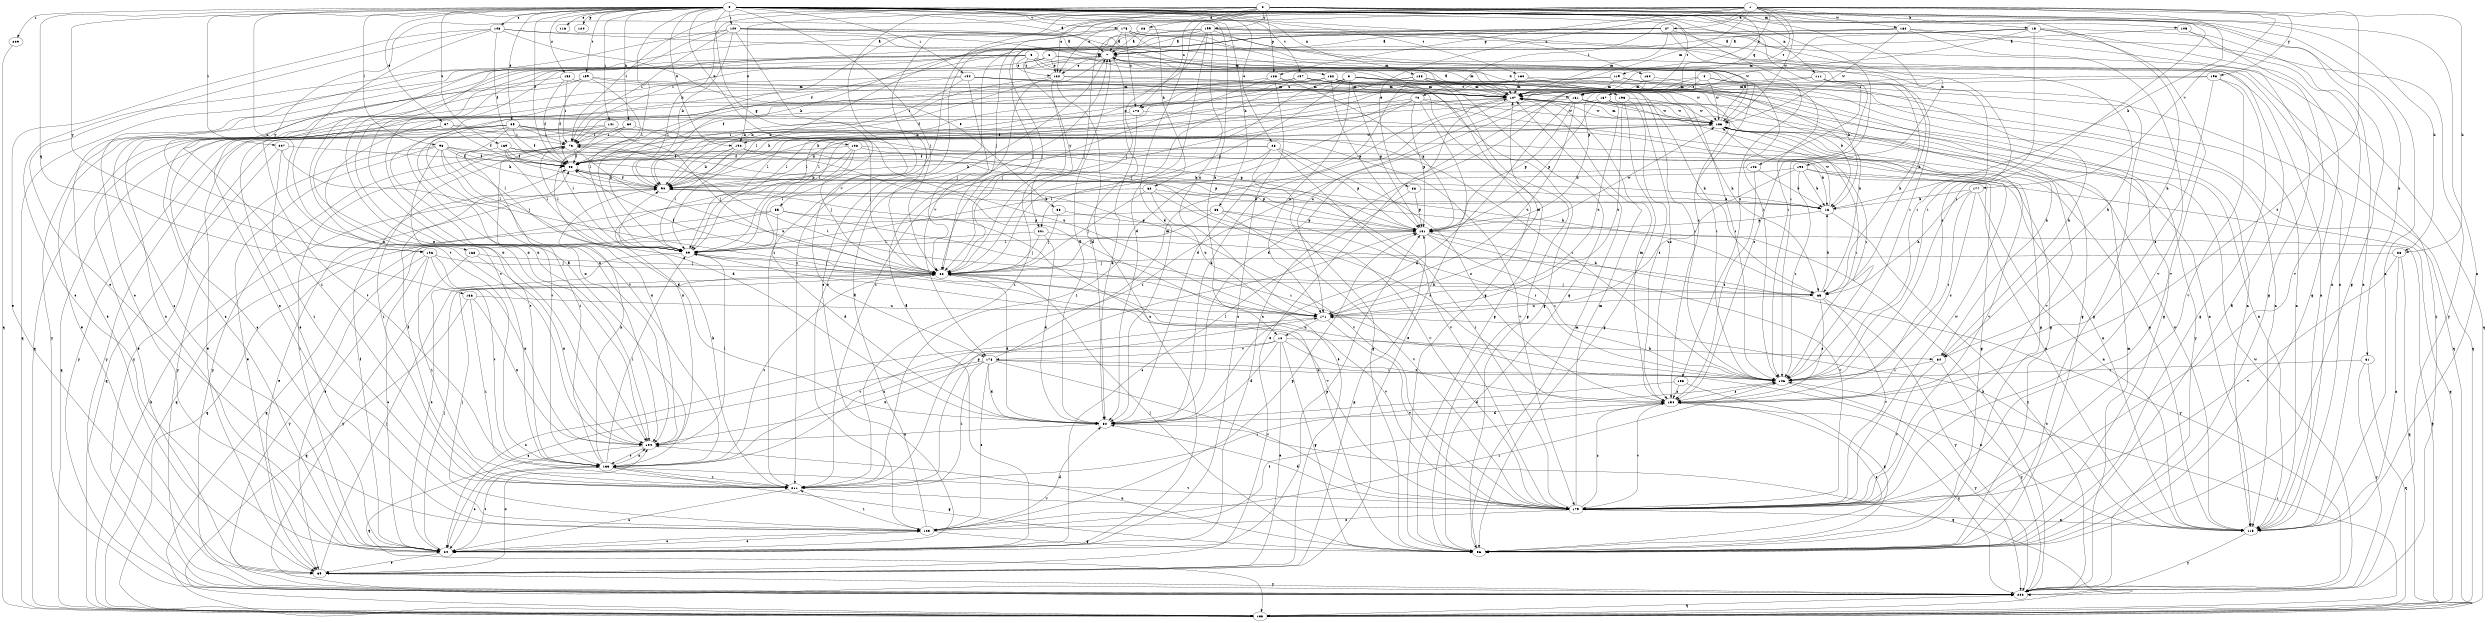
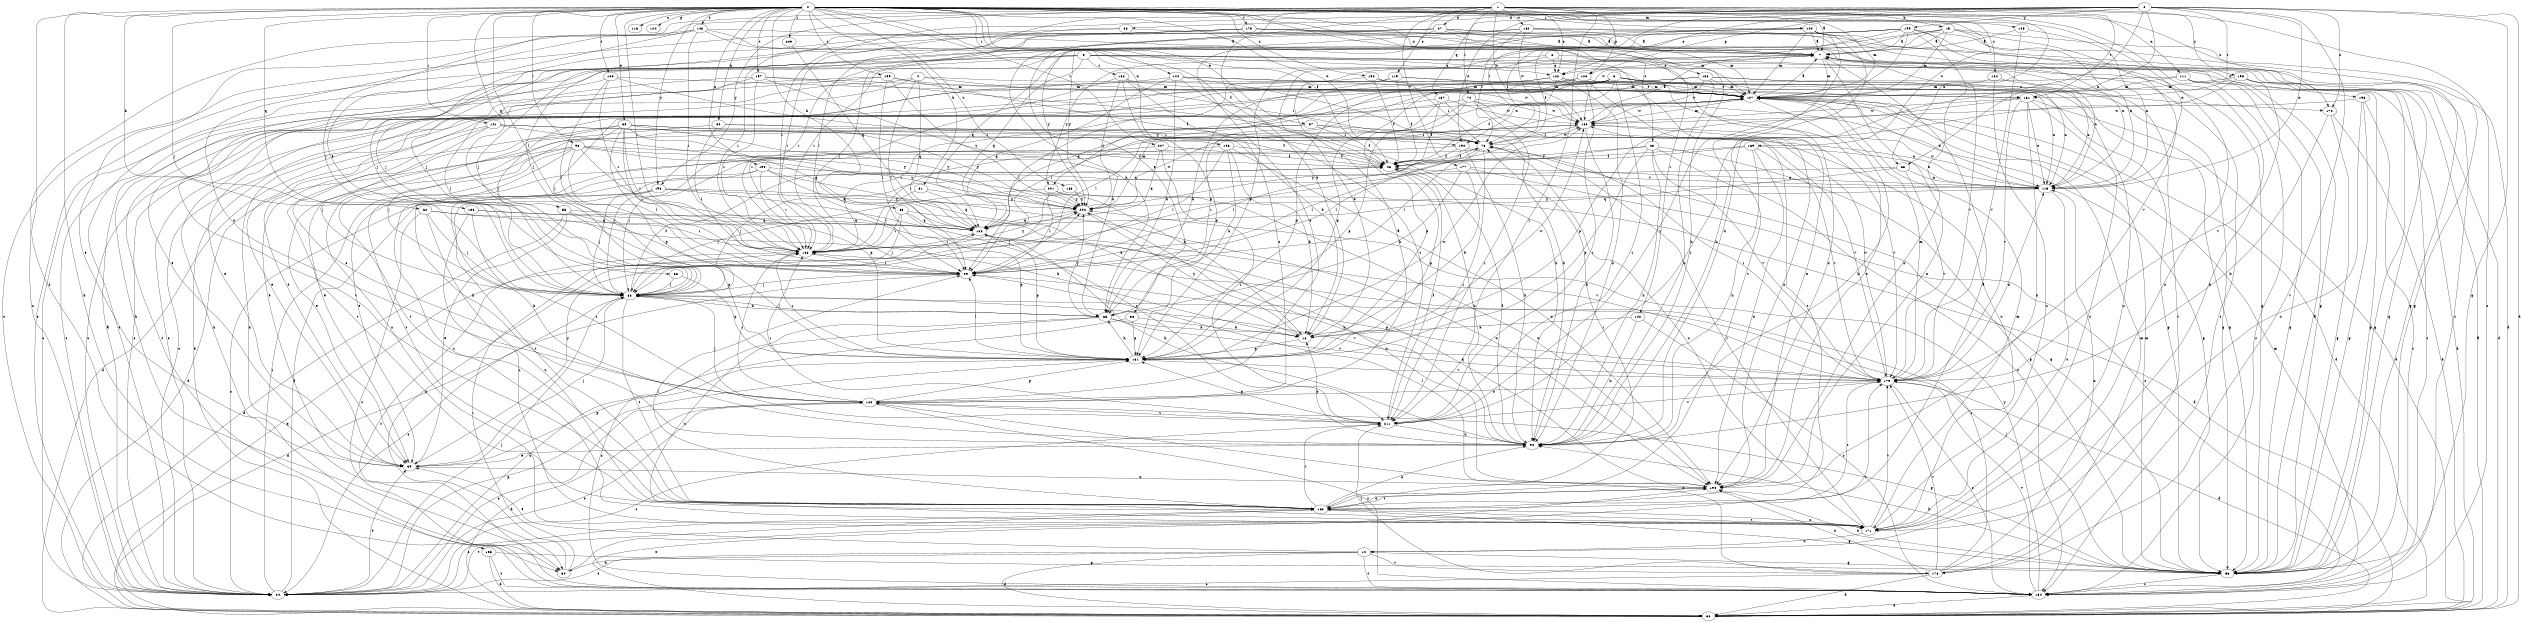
(1130, 65) -> (1581, 12)
(1170, 189) -> (1700, 181)
(1328, 381) -> (1387, 328)
